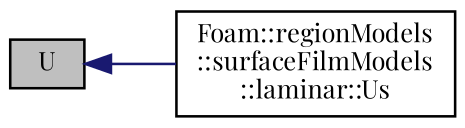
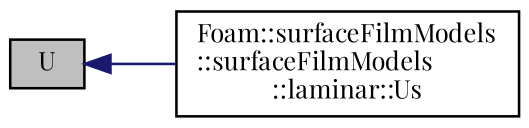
(316, 64) -> (348, 64)
